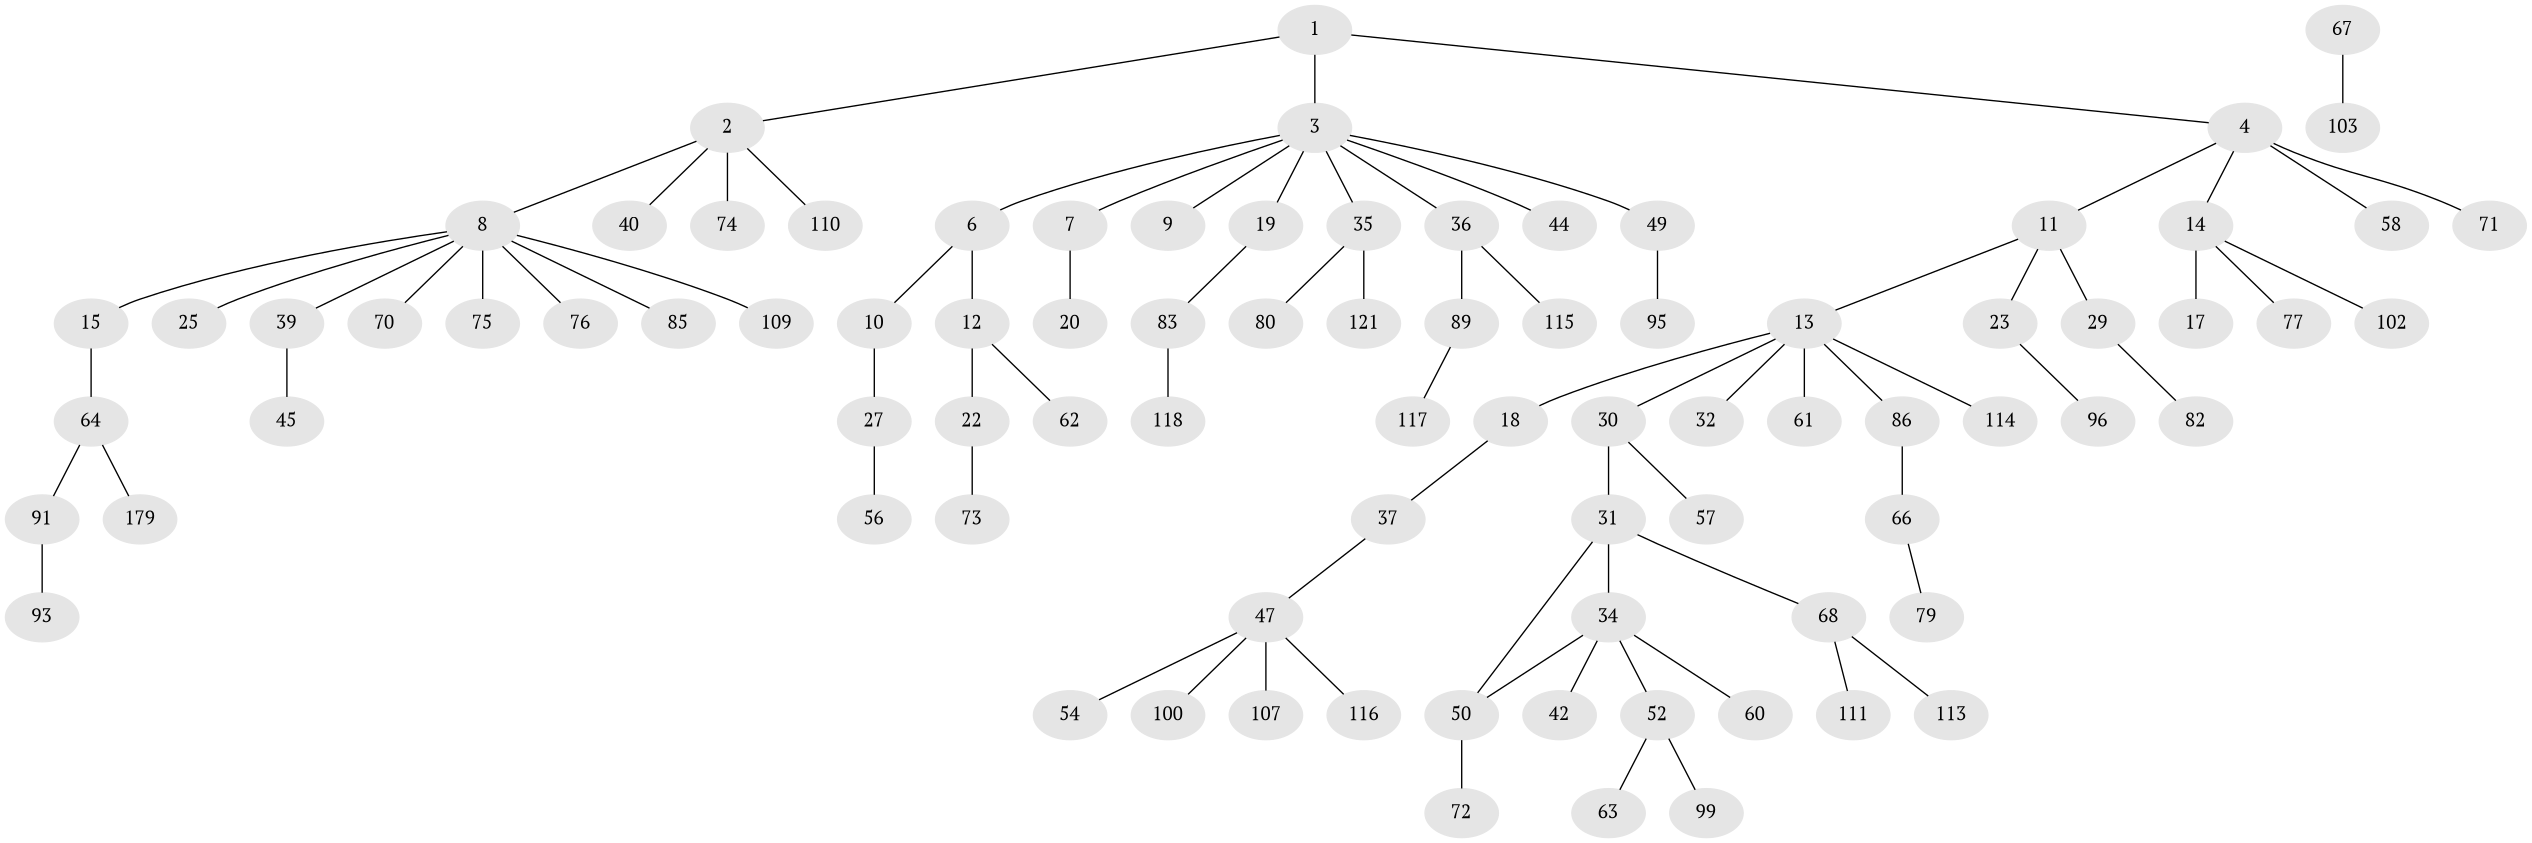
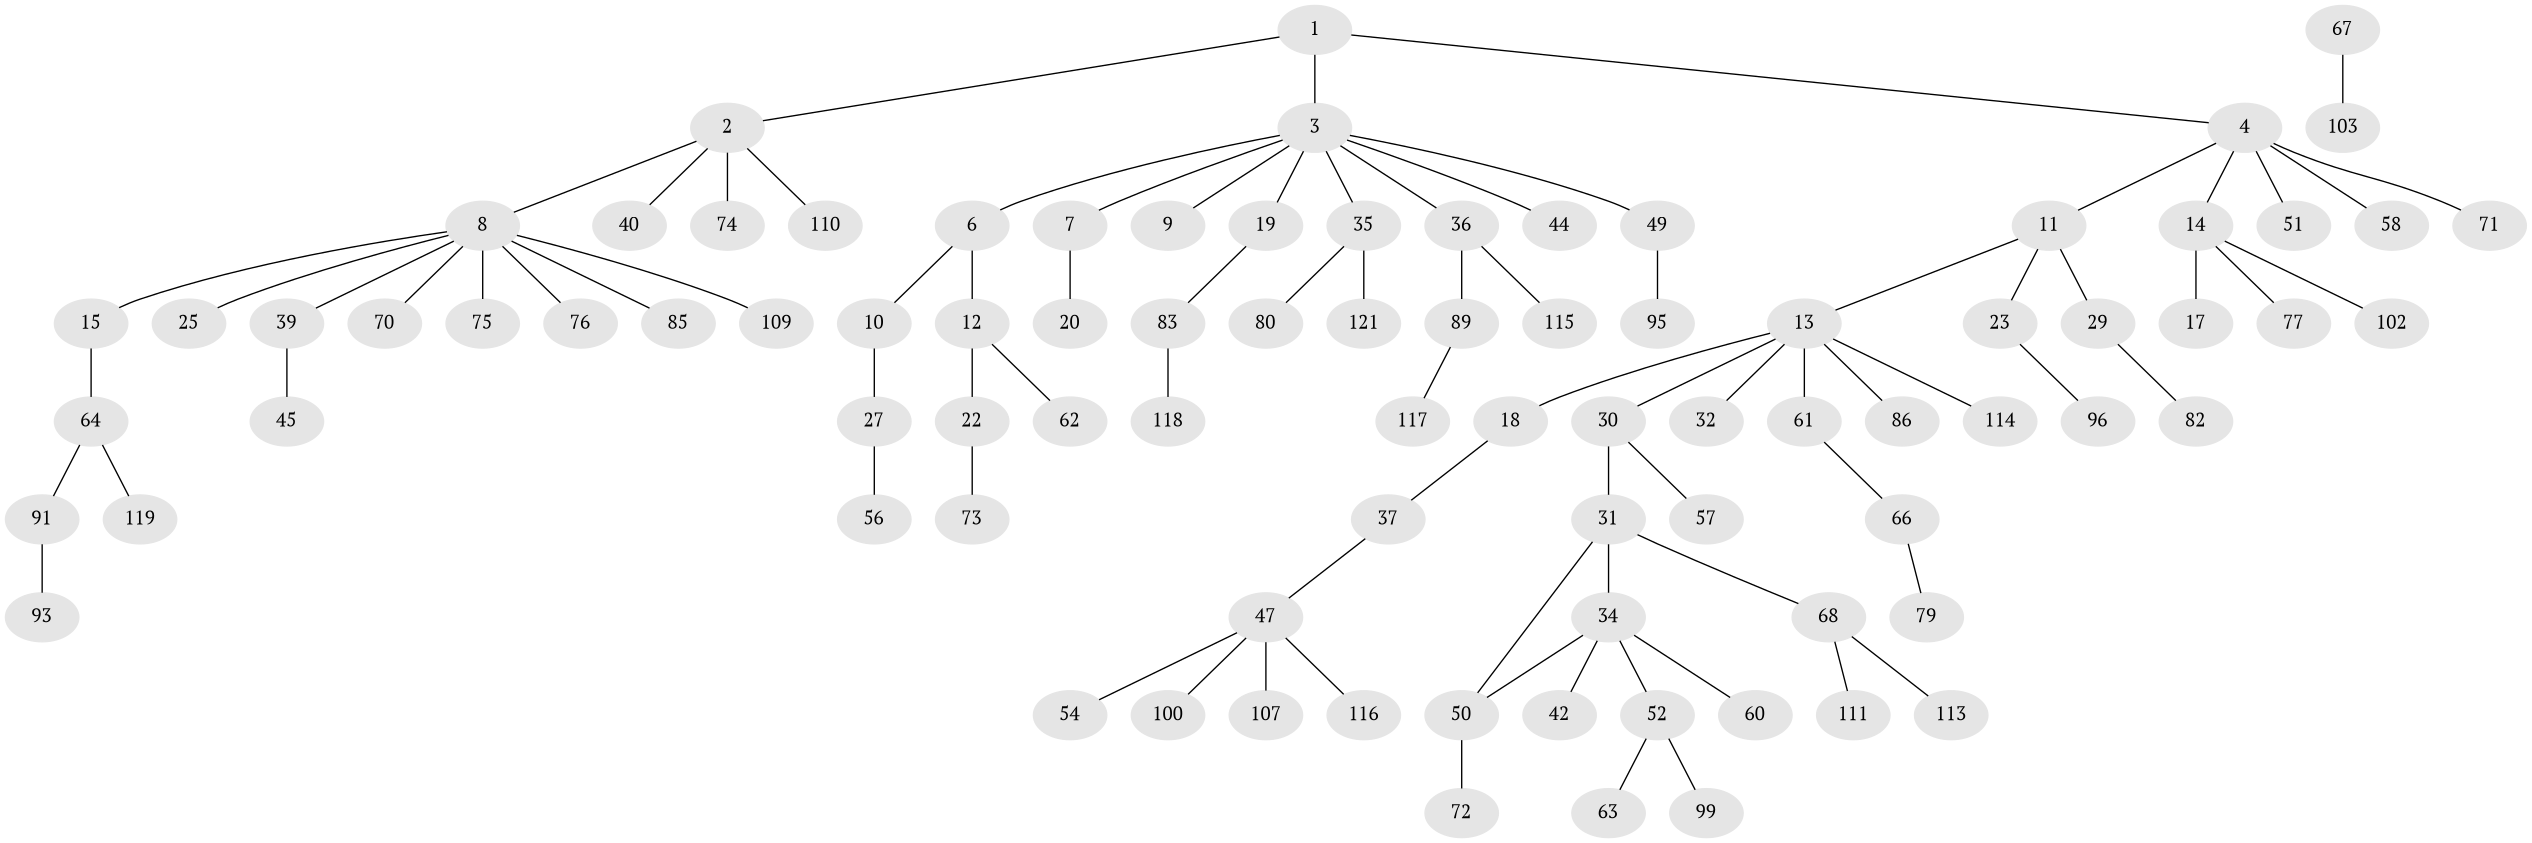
none -> (2294, 226)
(1902, 471) -> (1853, 470)
(140, 519) -> (140, 519)
